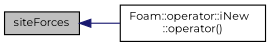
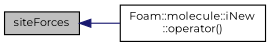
(193, 23) -> (193, 23)
